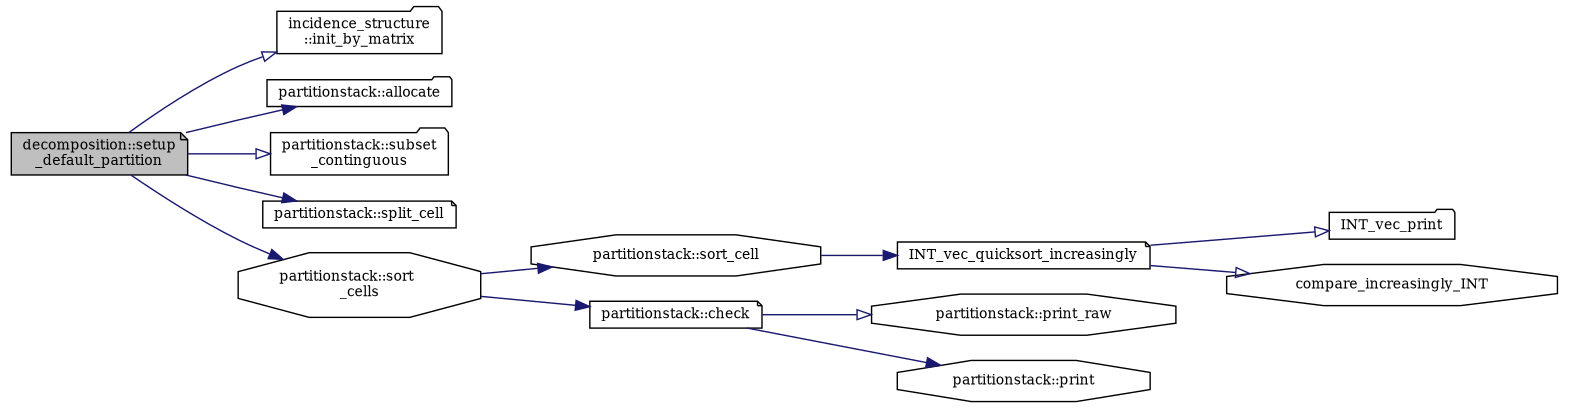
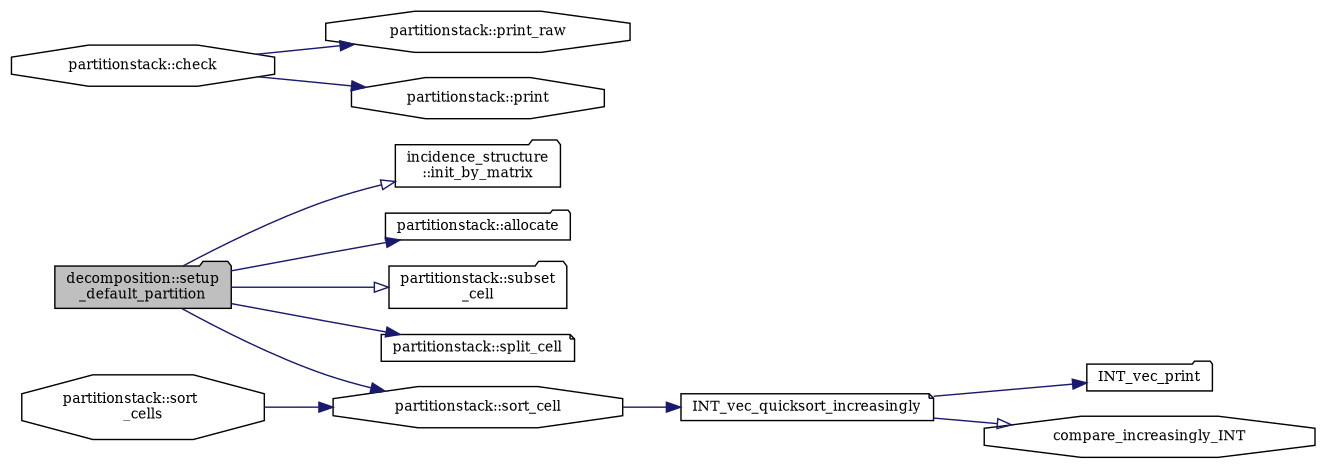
(99, 154) -> (143, 287)
(359, 154) -> (478, 287)
(198, 218) -> (274, 354)
(1233, 239) -> (1003, 390)
(528, 301) -> none
(676, 315) -> (143, 66)
(809, 315) -> (298, 50)
